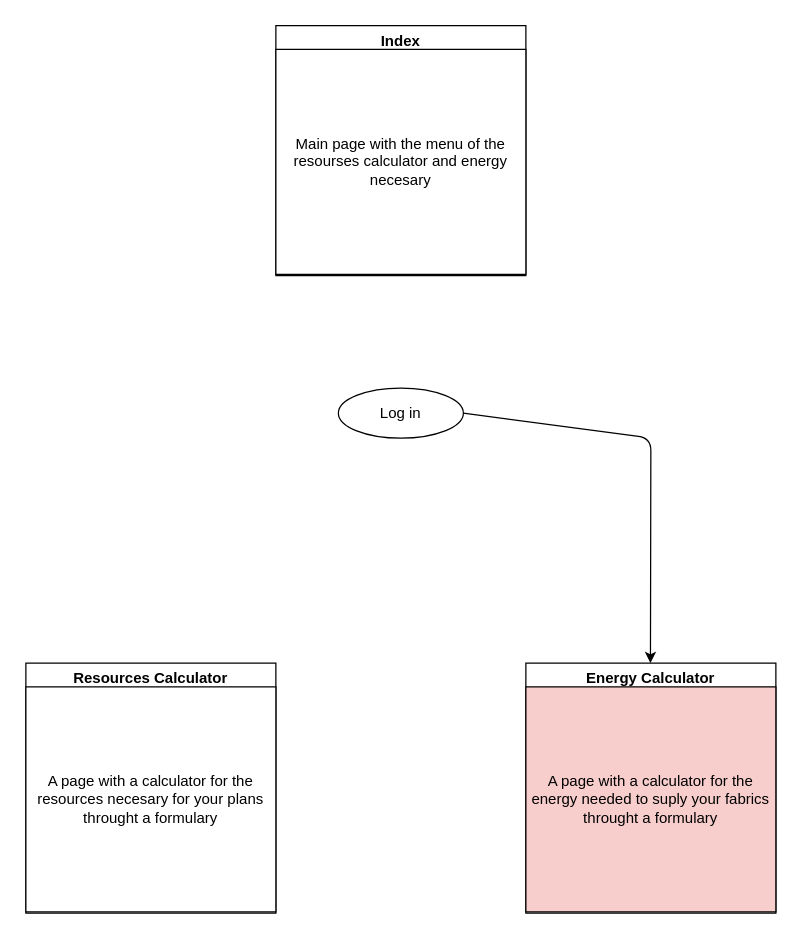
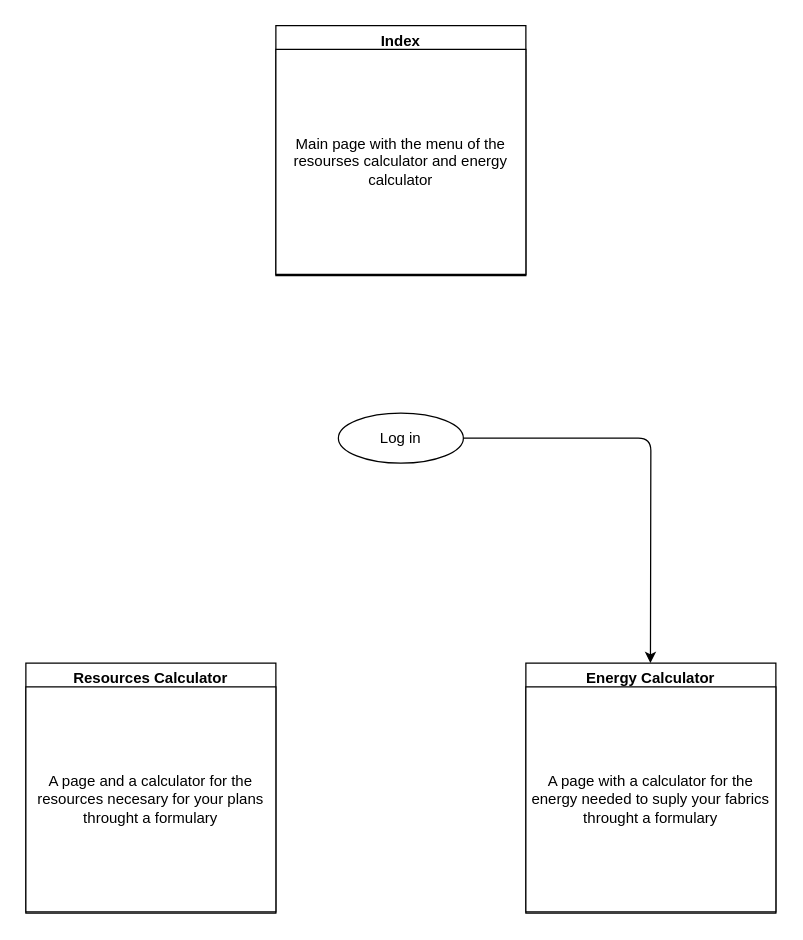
(401, 162) -> (401, 162)
(401, 413) -> (401, 438)
(151, 799) -> (151, 799)
(651, 799) -> (651, 799)
